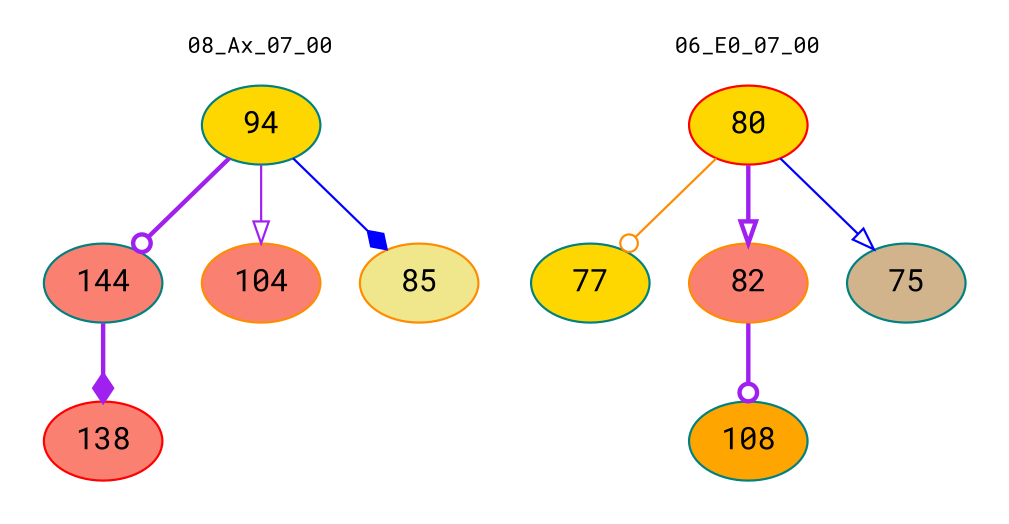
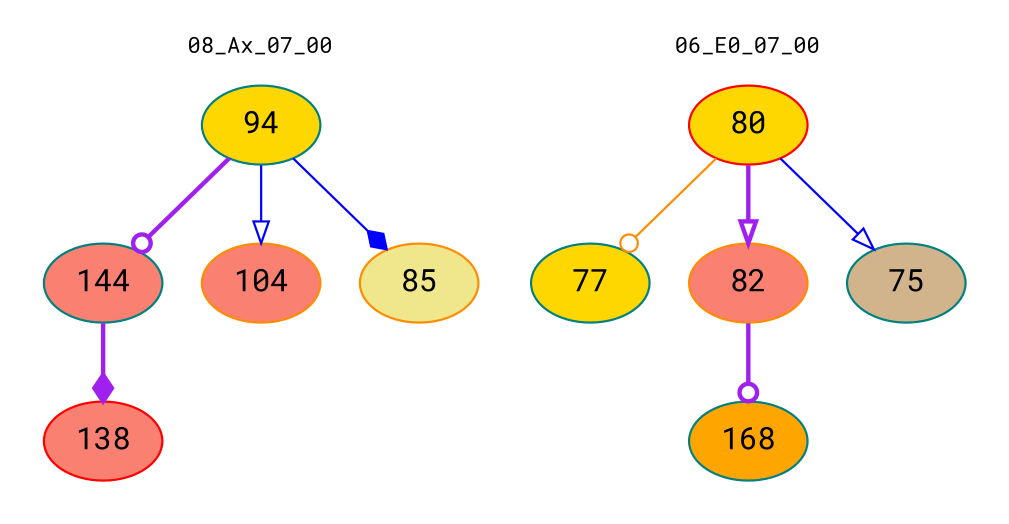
(261, 193) -> (261, 193)
(748, 441) -> (748, 441)
